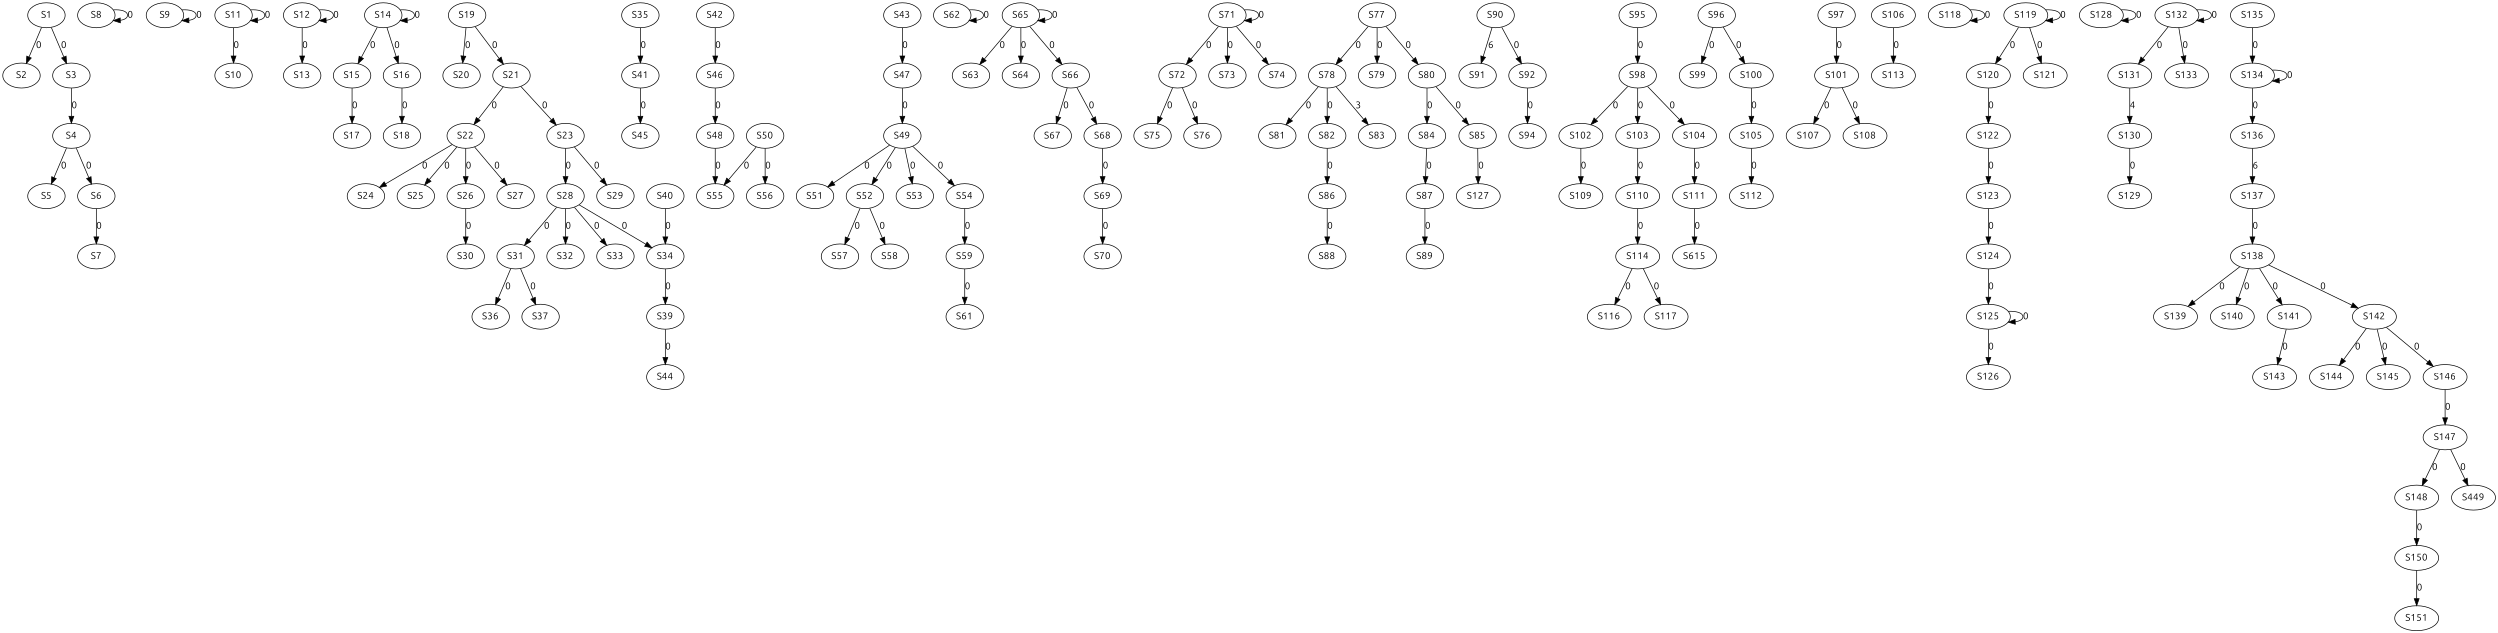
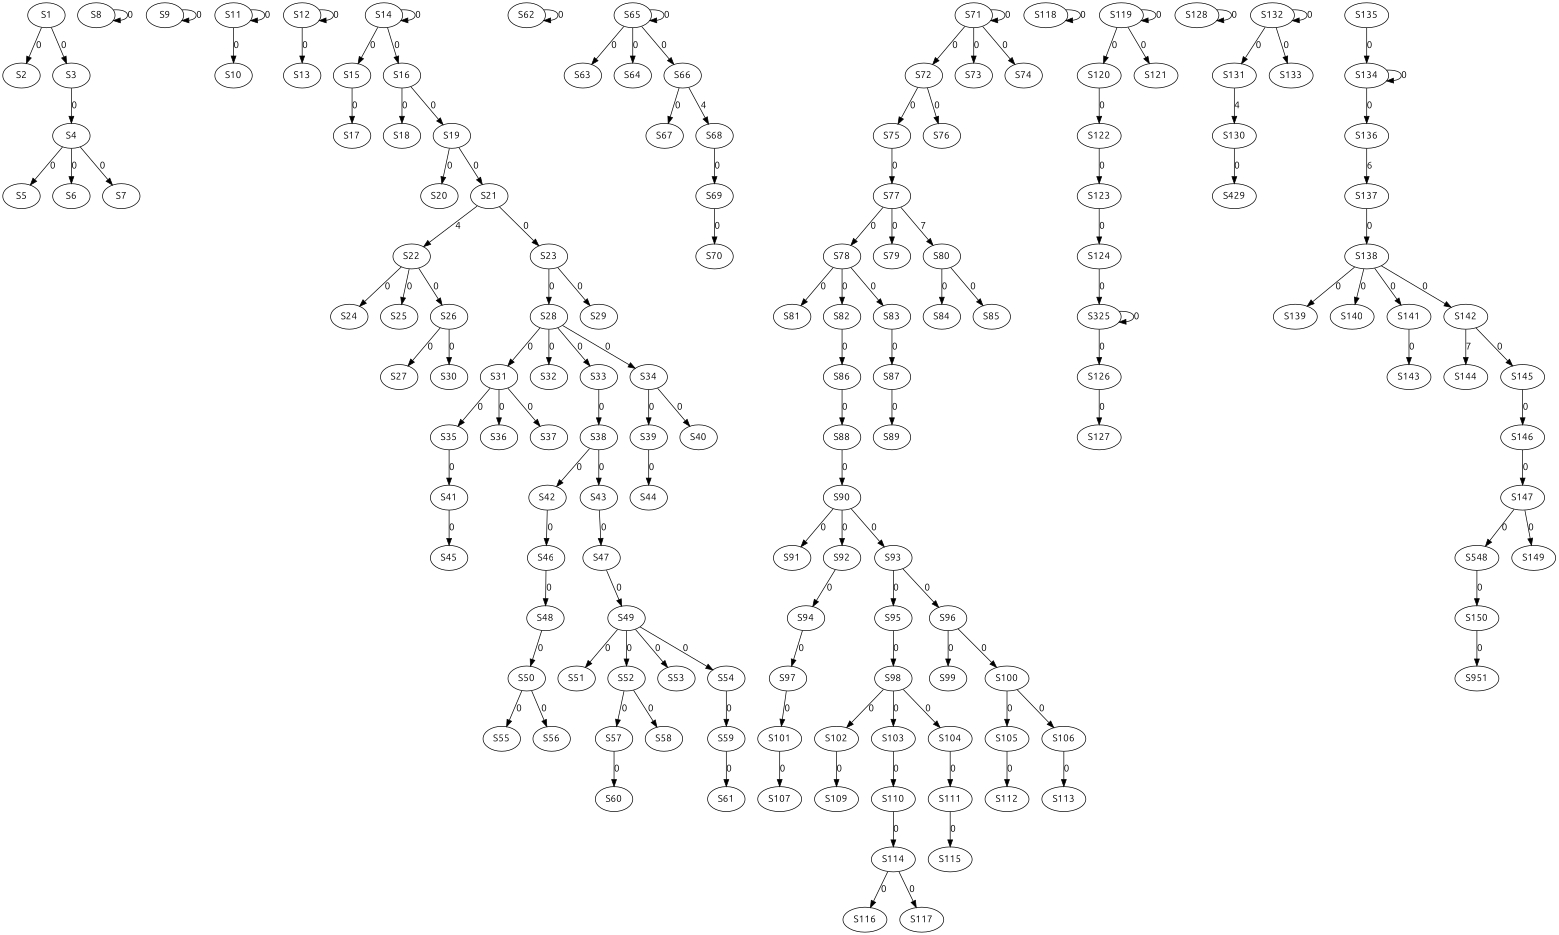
(1409, 45) -> (923, 226)
(1491, 45) -> (824, 528)
none -> (425, 103)
(494, 106) -> (458, 226)
(1092, 106) -> (704, 106)
(1359, 106) -> (874, 287)
(1865, 136) -> none
(488, 163) -> (426, 344)
(715, 163) -> (537, 645)
none -> (892, 163)
(1426, 163) -> (892, 343)
(1478, 163) -> (1099, 404)
(2130, 196) -> (1234, 196)
(96, 223) -> (94, 163)
(665, 223) -> (671, 405)
(1695, 256) -> (950, 859)
(1988, 317) -> (1099, 317)
(2407, 345) -> (1523, 404)
(2358, 347) -> (1469, 347)
none -> (476, 405)
none -> (599, 437)
none -> (842, 464)
(2417, 498) -> (1477, 558)
(2474, 498) -> (1534, 558)
none -> (893, 558)
(2417, 618) -> (1477, 679)
none -> (798, 645)
none -> (1033, 706)
none -> (614, 799)
